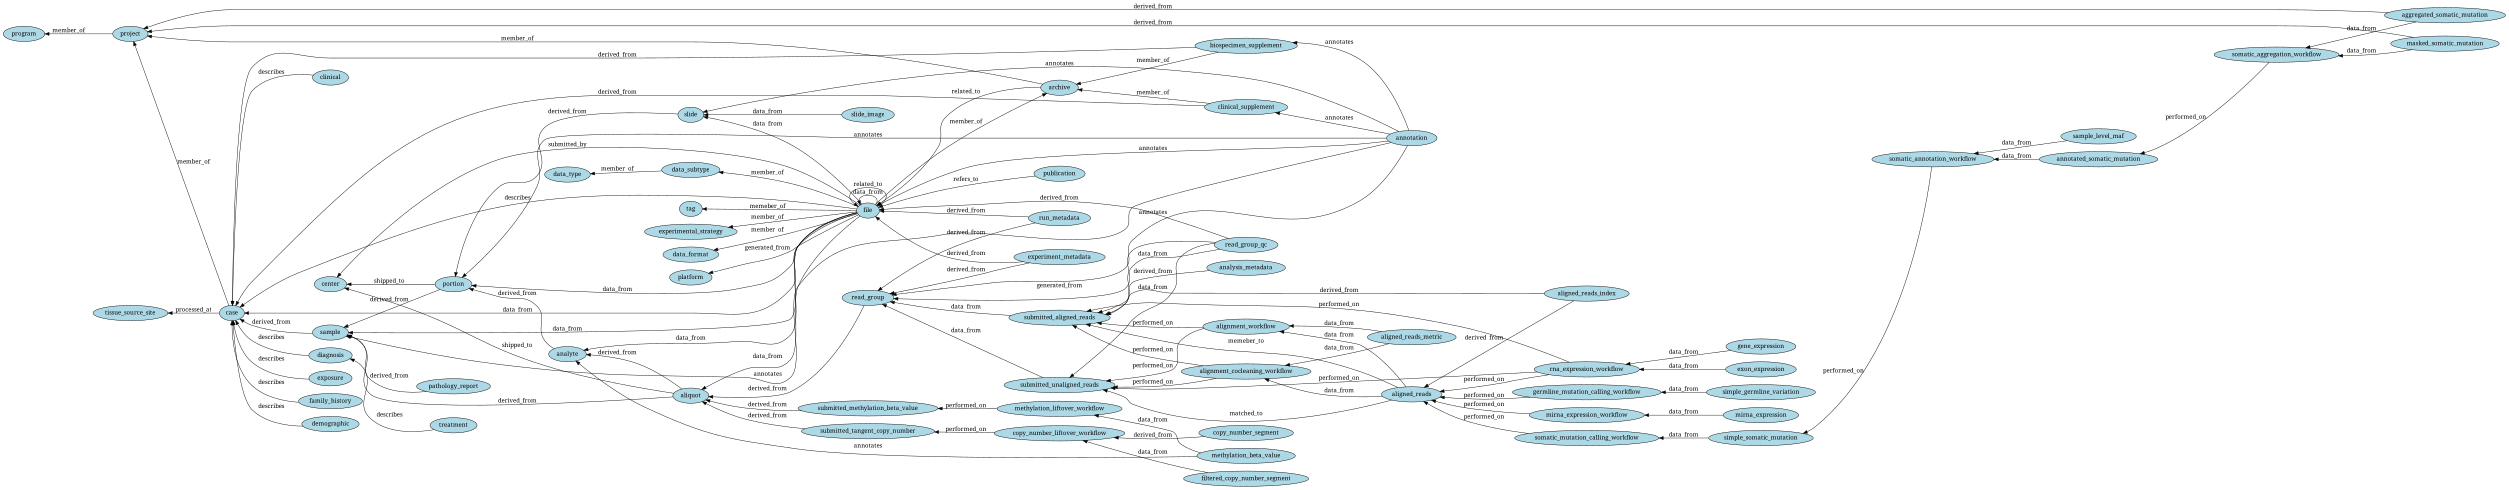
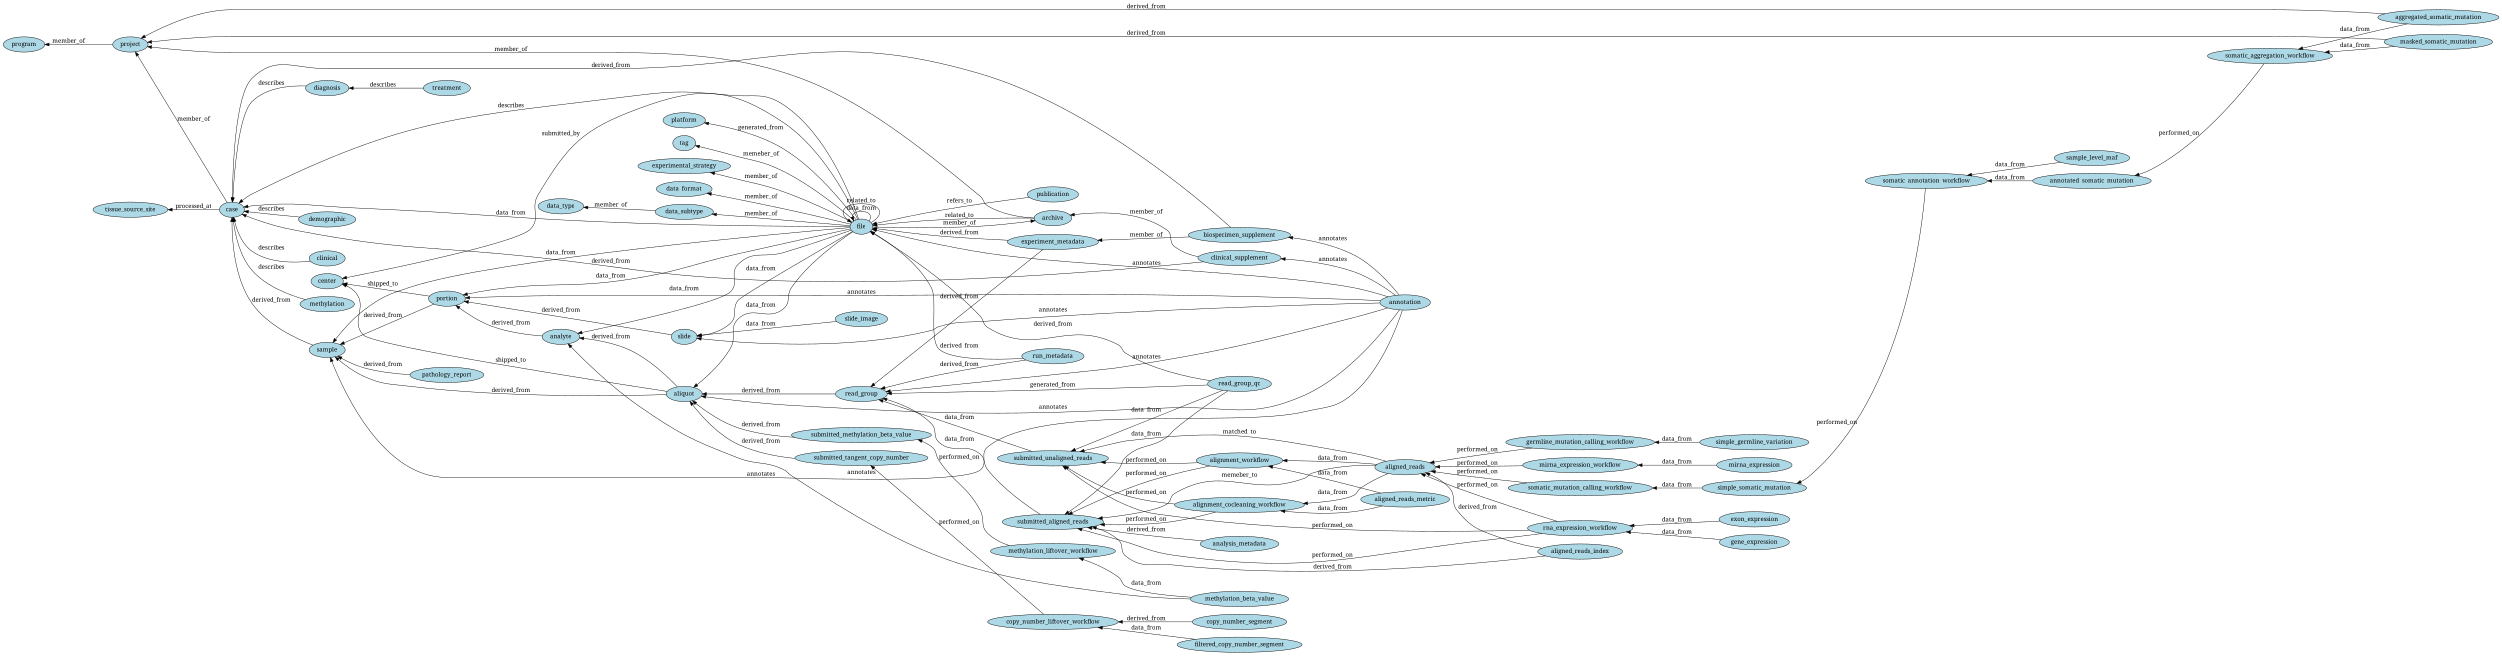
(1156, 67) -> (1146, 239)
(330, 378) -> (327, 304)
(330, 401) -> none
none -> (1070, 412)
